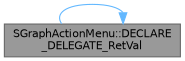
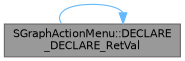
(92, 40) -> (92, 40)
